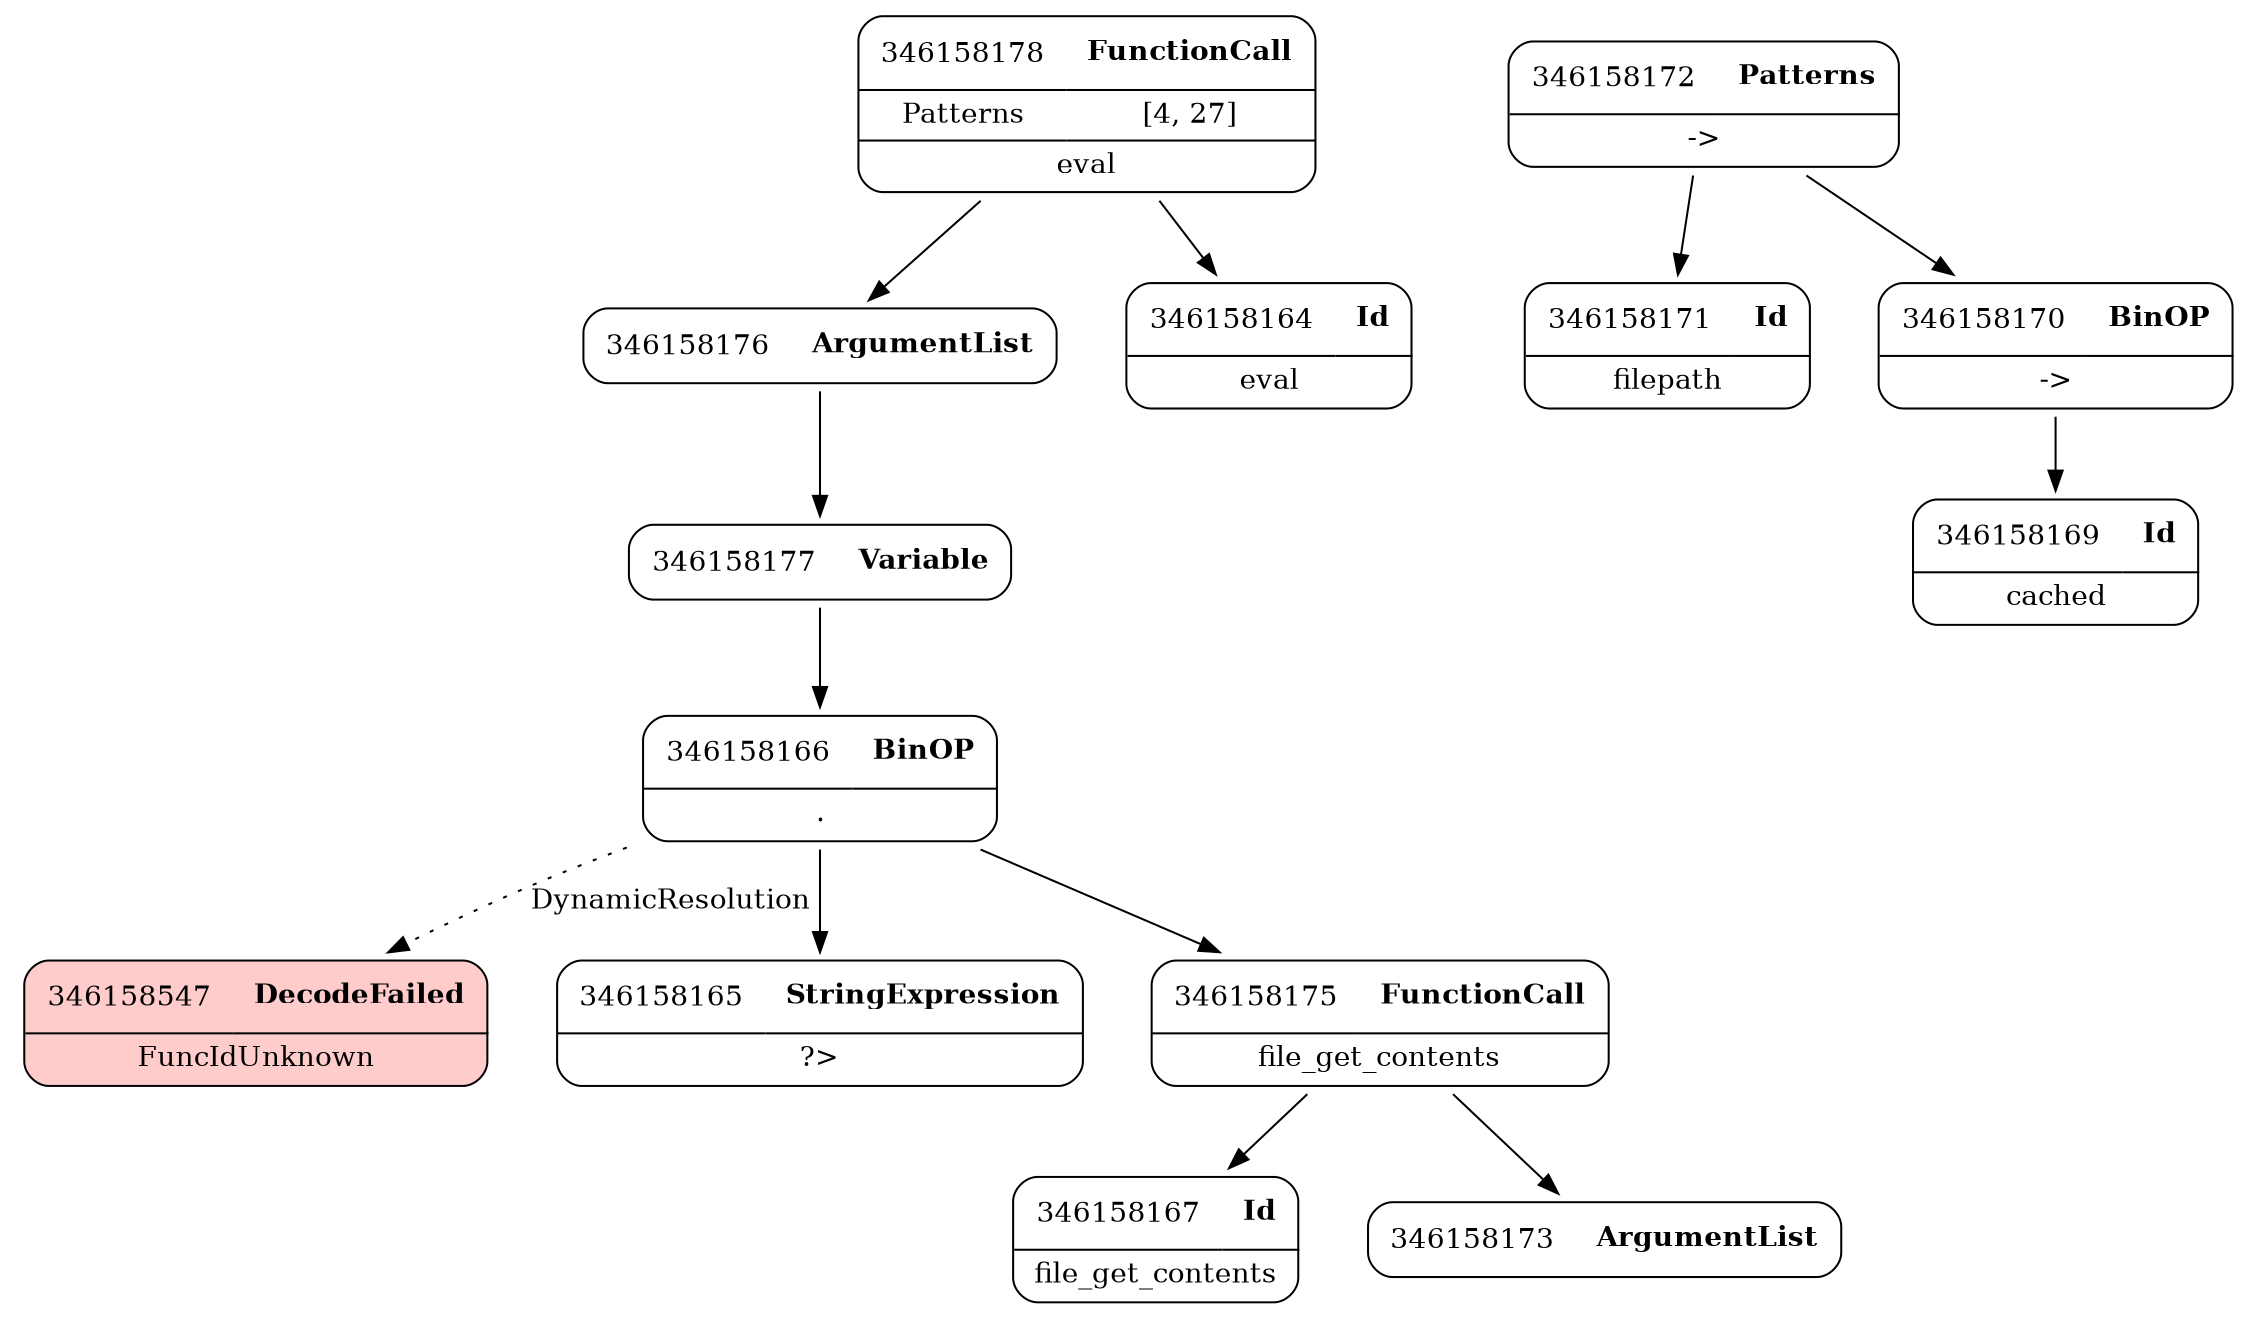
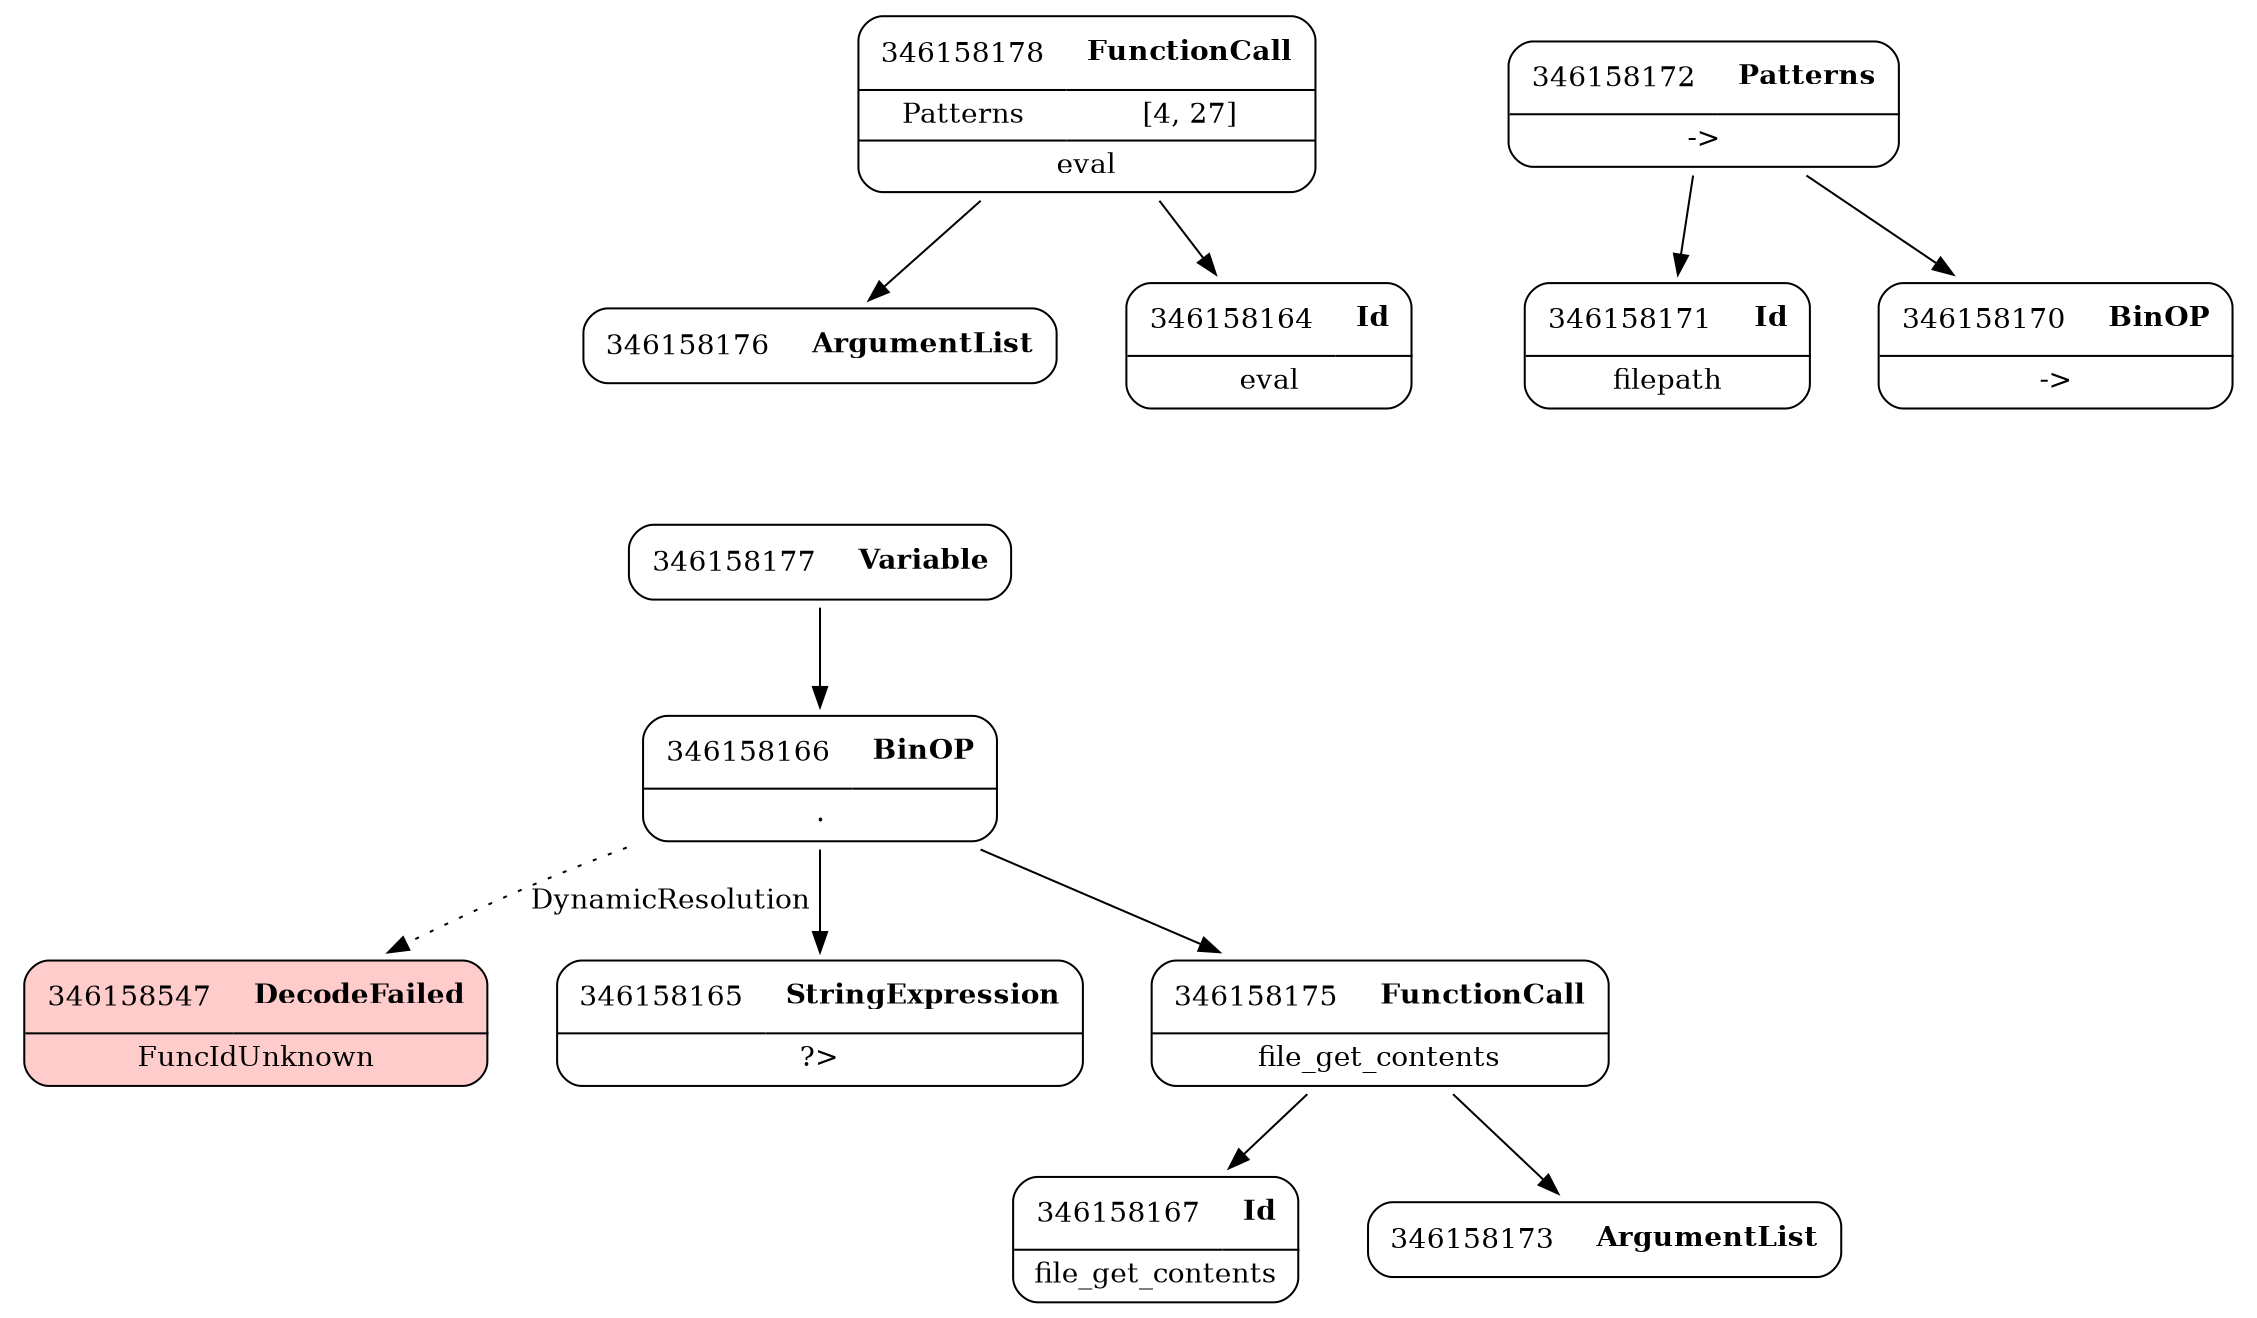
(820, 443) -> none
(2056, 562) -> none
